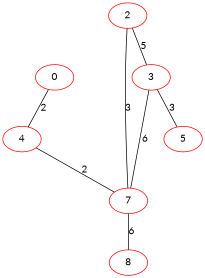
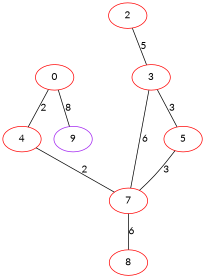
(125, 108) -> (158, 171)
none -> (73, 139)
